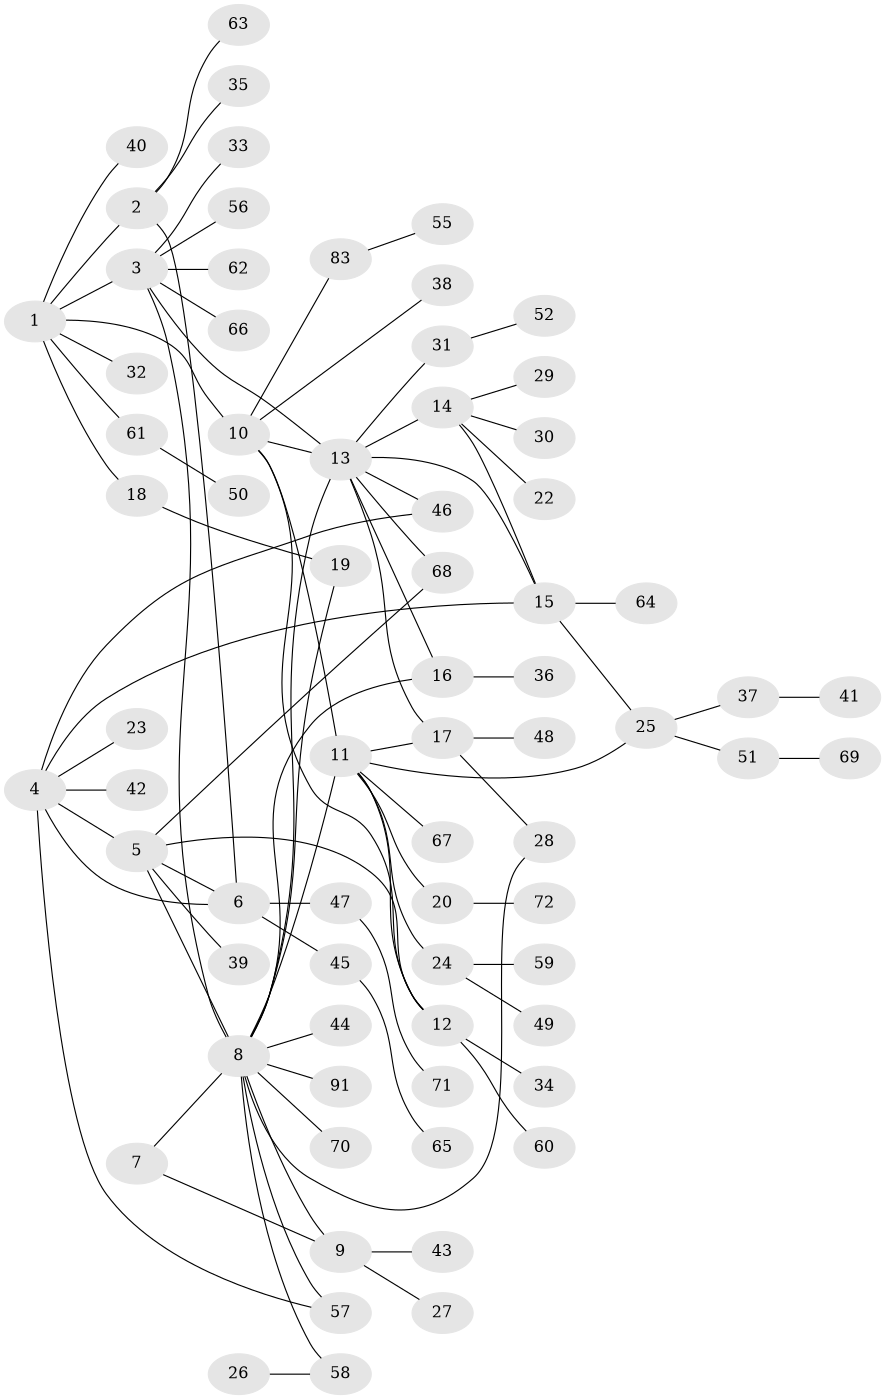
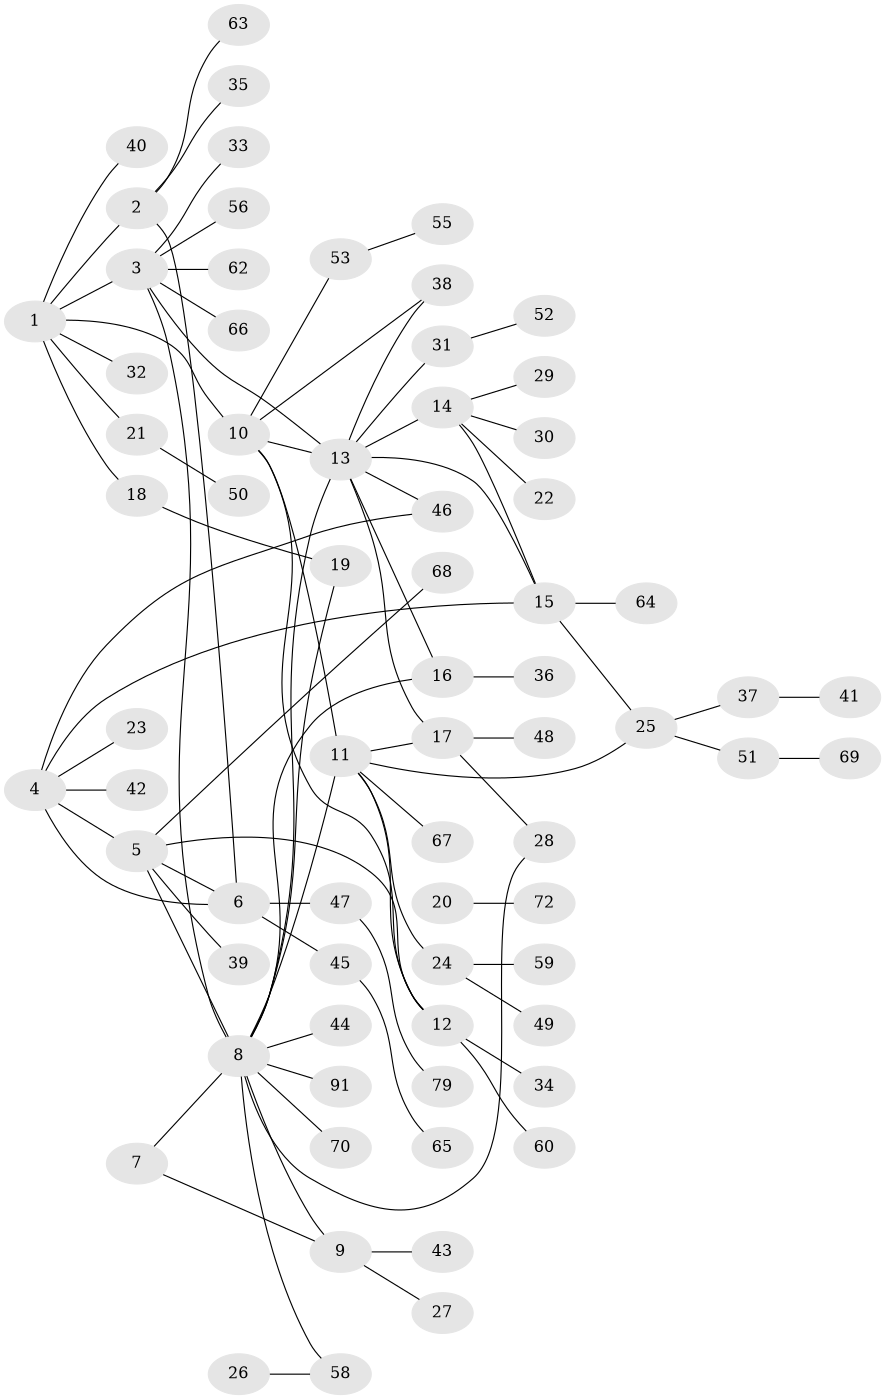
(341, 259) -> (341, 259)
(137, 435) -> (137, 435)
(383, 509) -> (381, 368)
(395, 843) -> none
(443, 1087) -> (443, 1087)
(341, 1313) -> none
